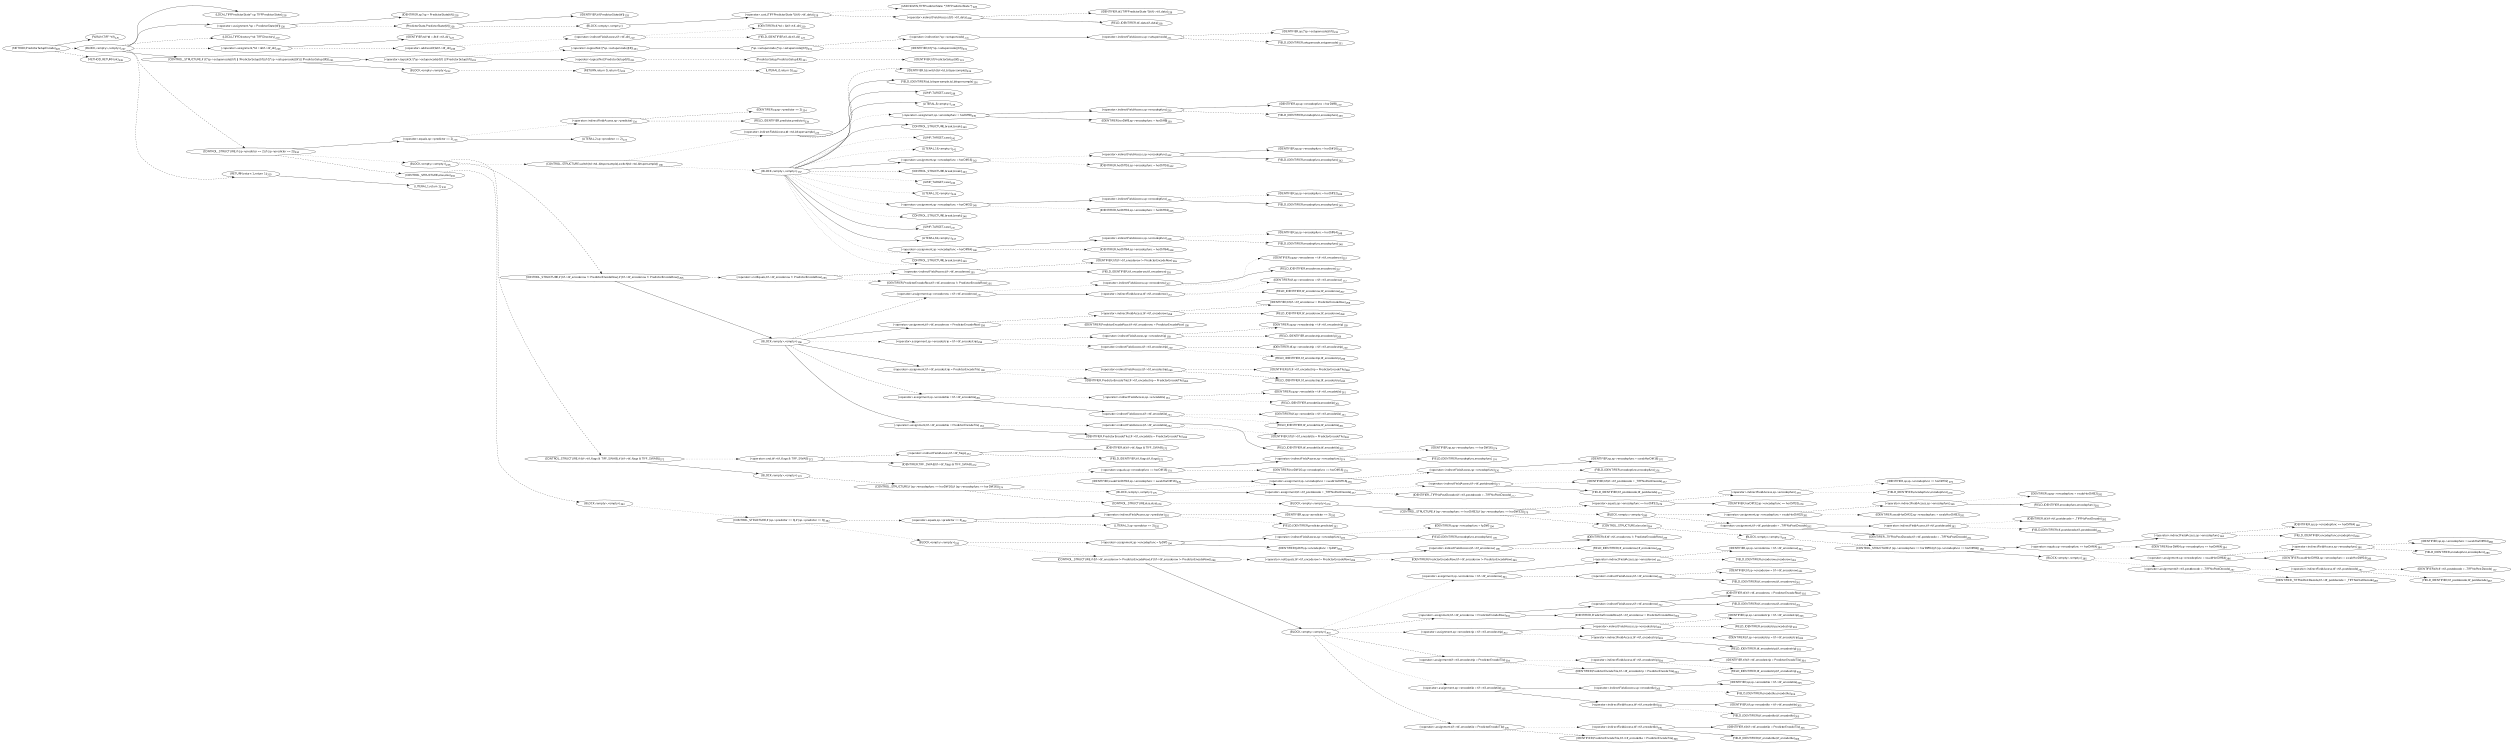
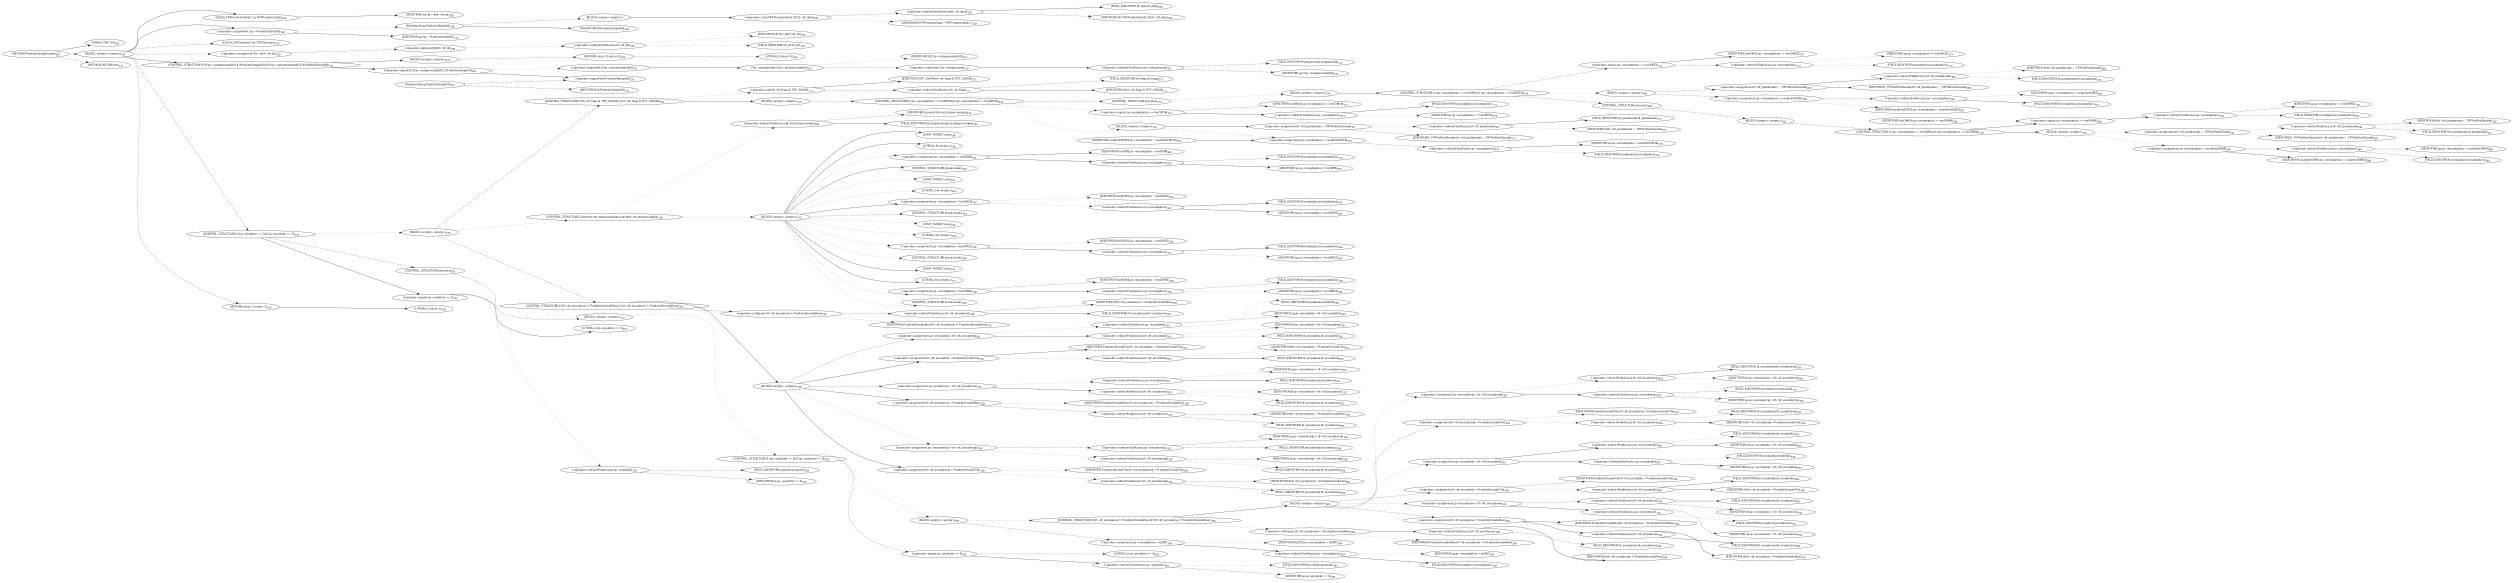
(345, 44) -> (347, 16)
(695, 60) -> (514, 82)
(1224, 546) -> (1225, 543)
(2125, 547) -> (1994, 121)
